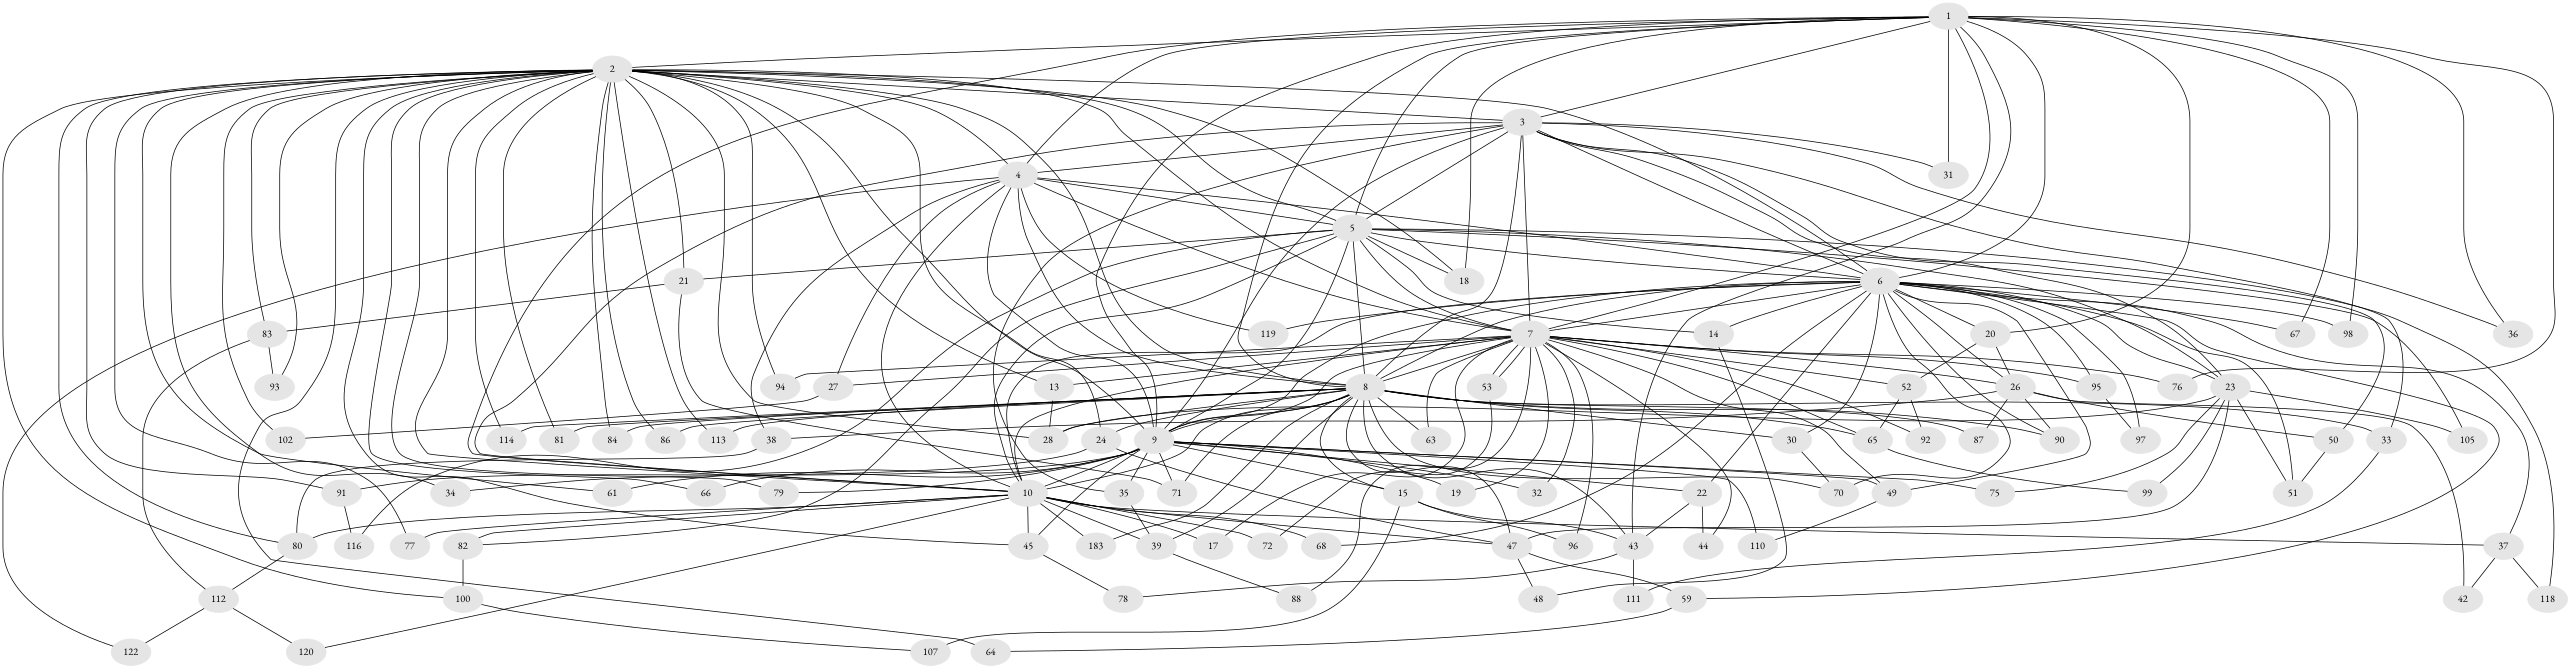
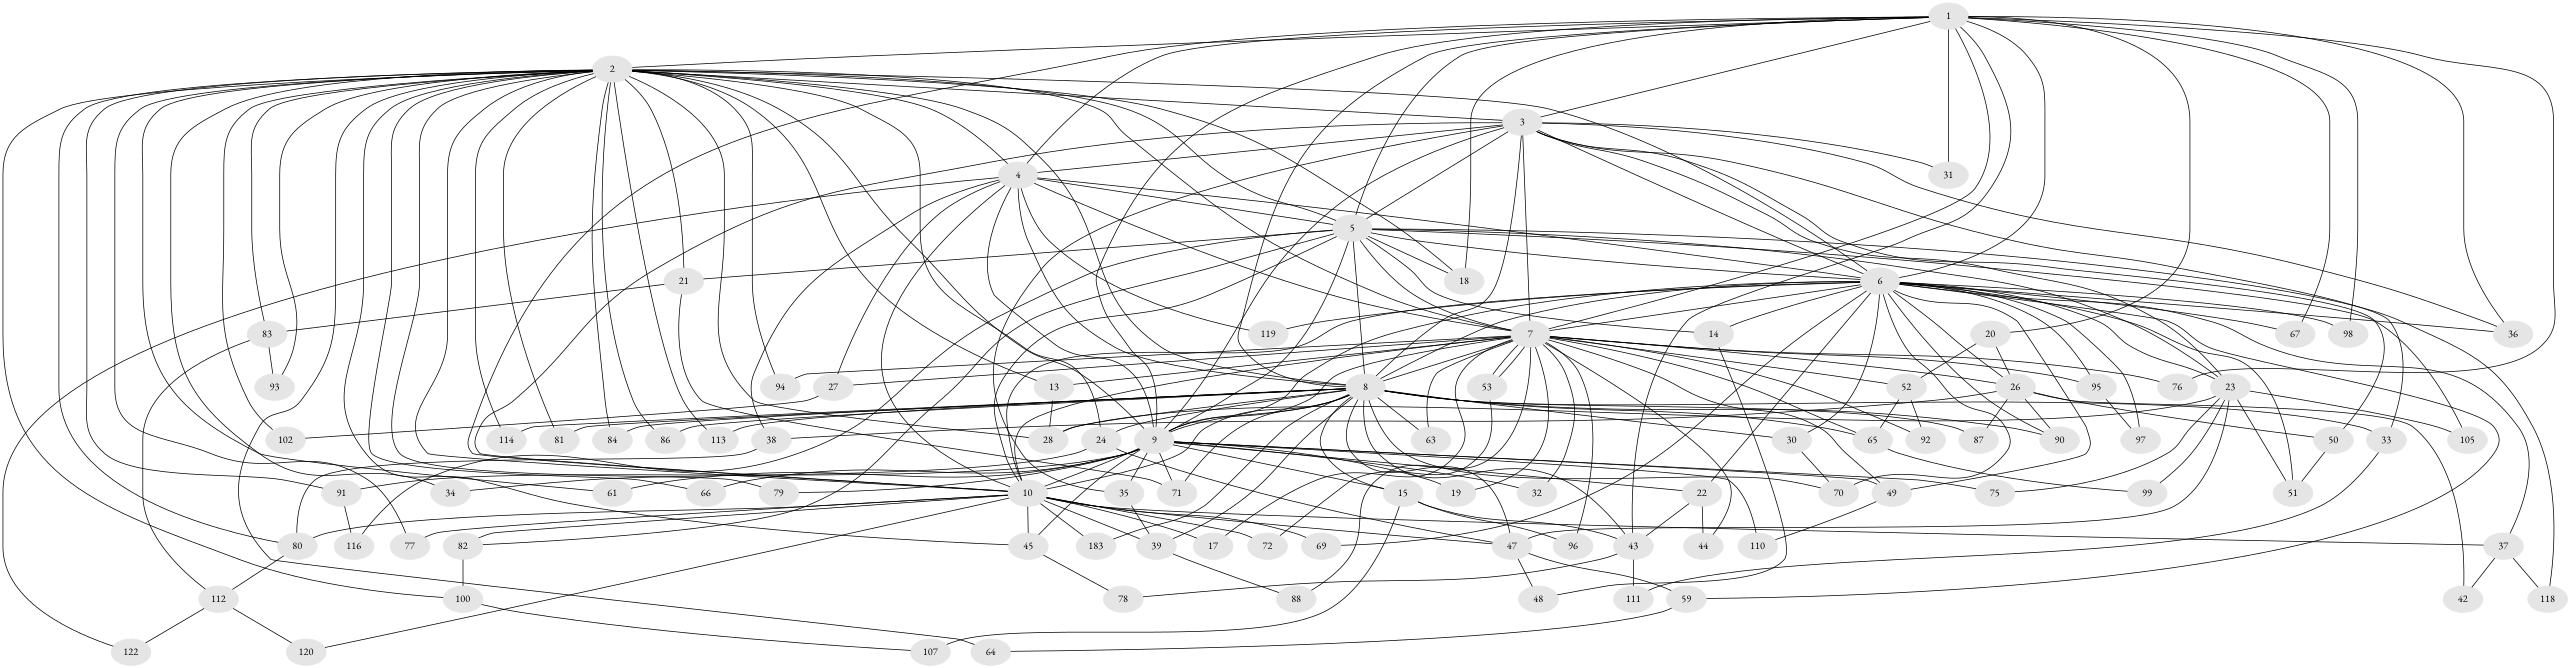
(1935, 308) -> (2152, 303)
(1321, 546) -> (1321, 546)
